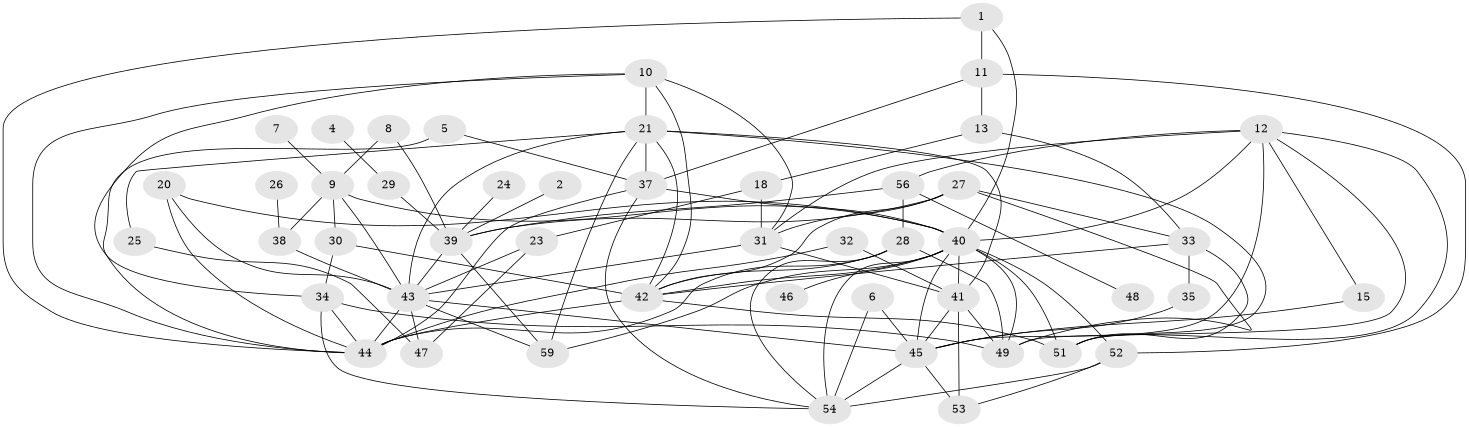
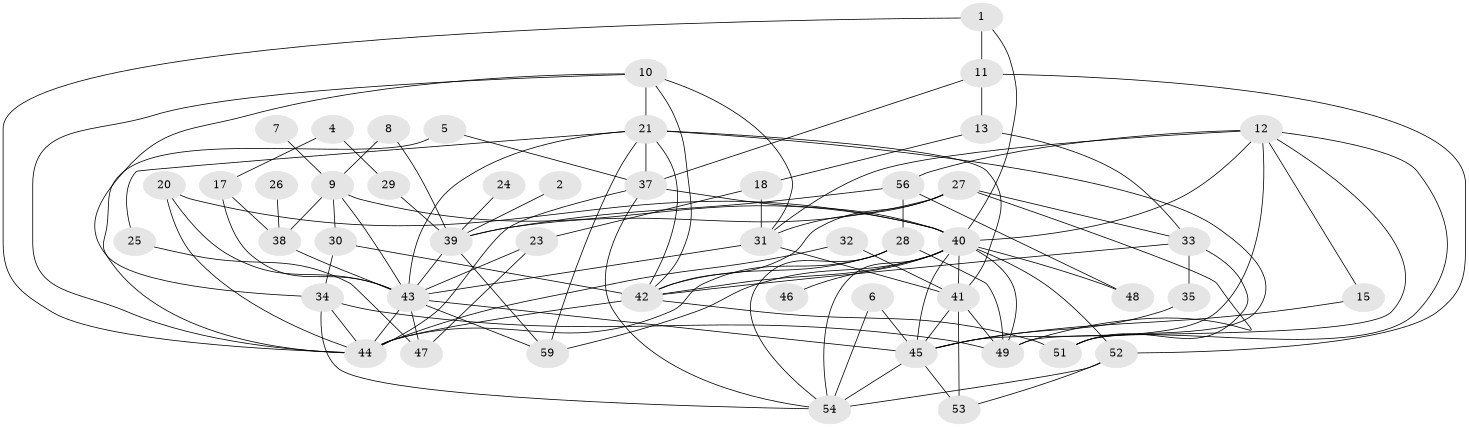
none -> (221, 185)
(1026, 286) -> (1048, 266)
